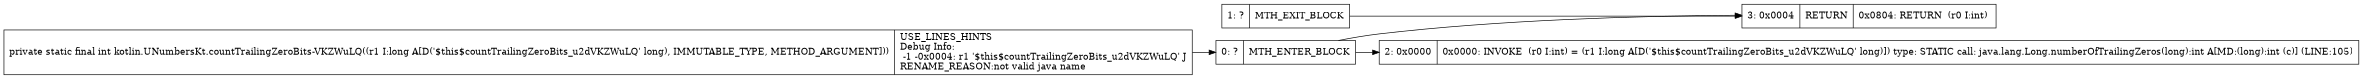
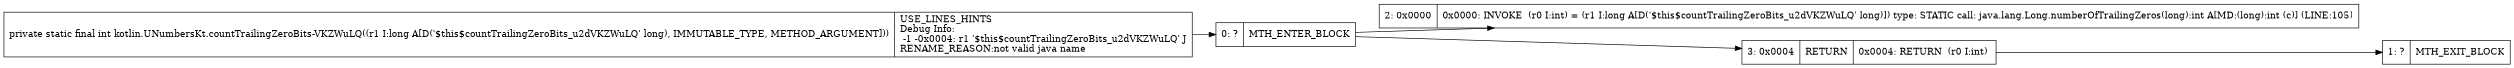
(1542, 16) -> (2186, 52)
(1925, 16) -> (1925, 52)
